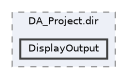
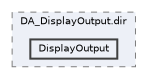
(64, 22) -> (74, 22)
